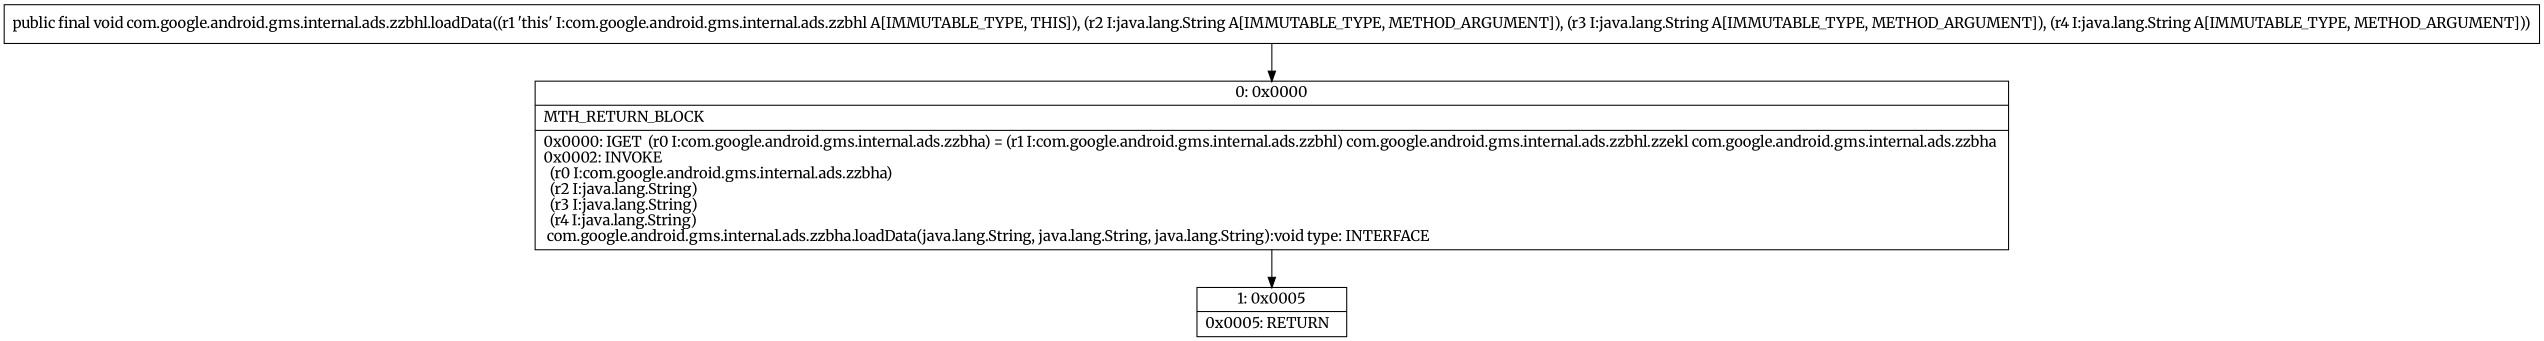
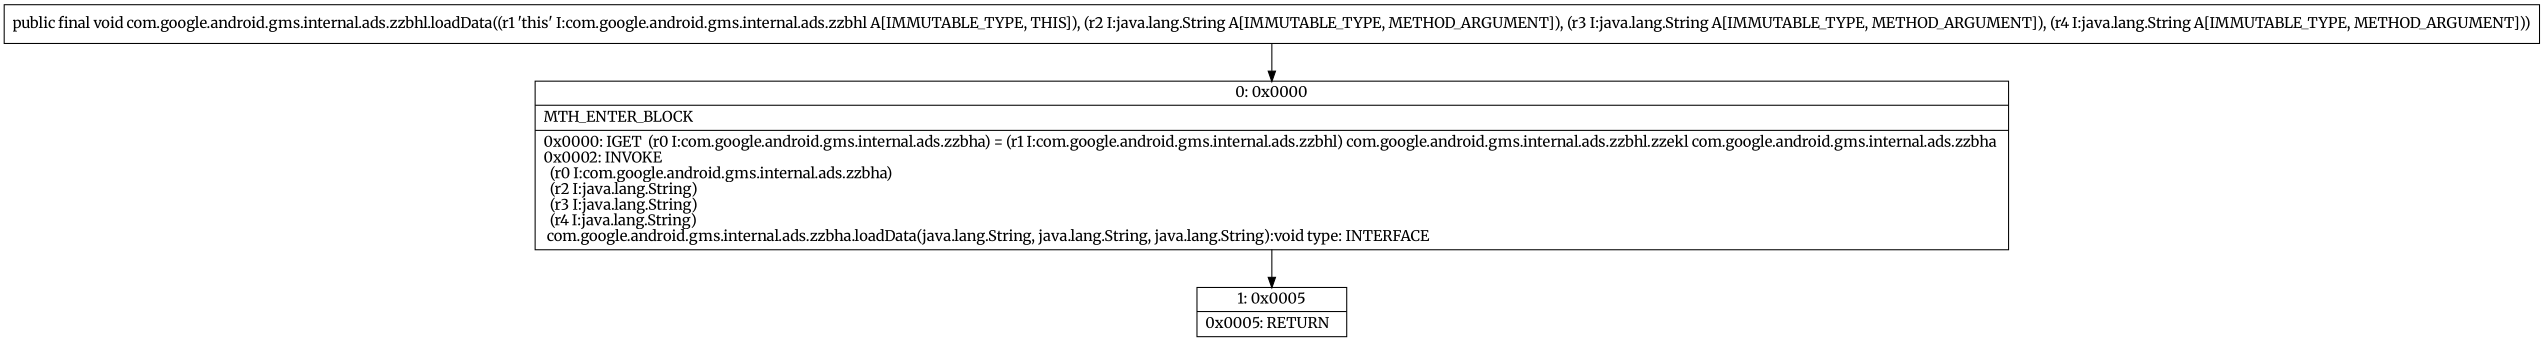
(624, 117) -> (618, 117)
